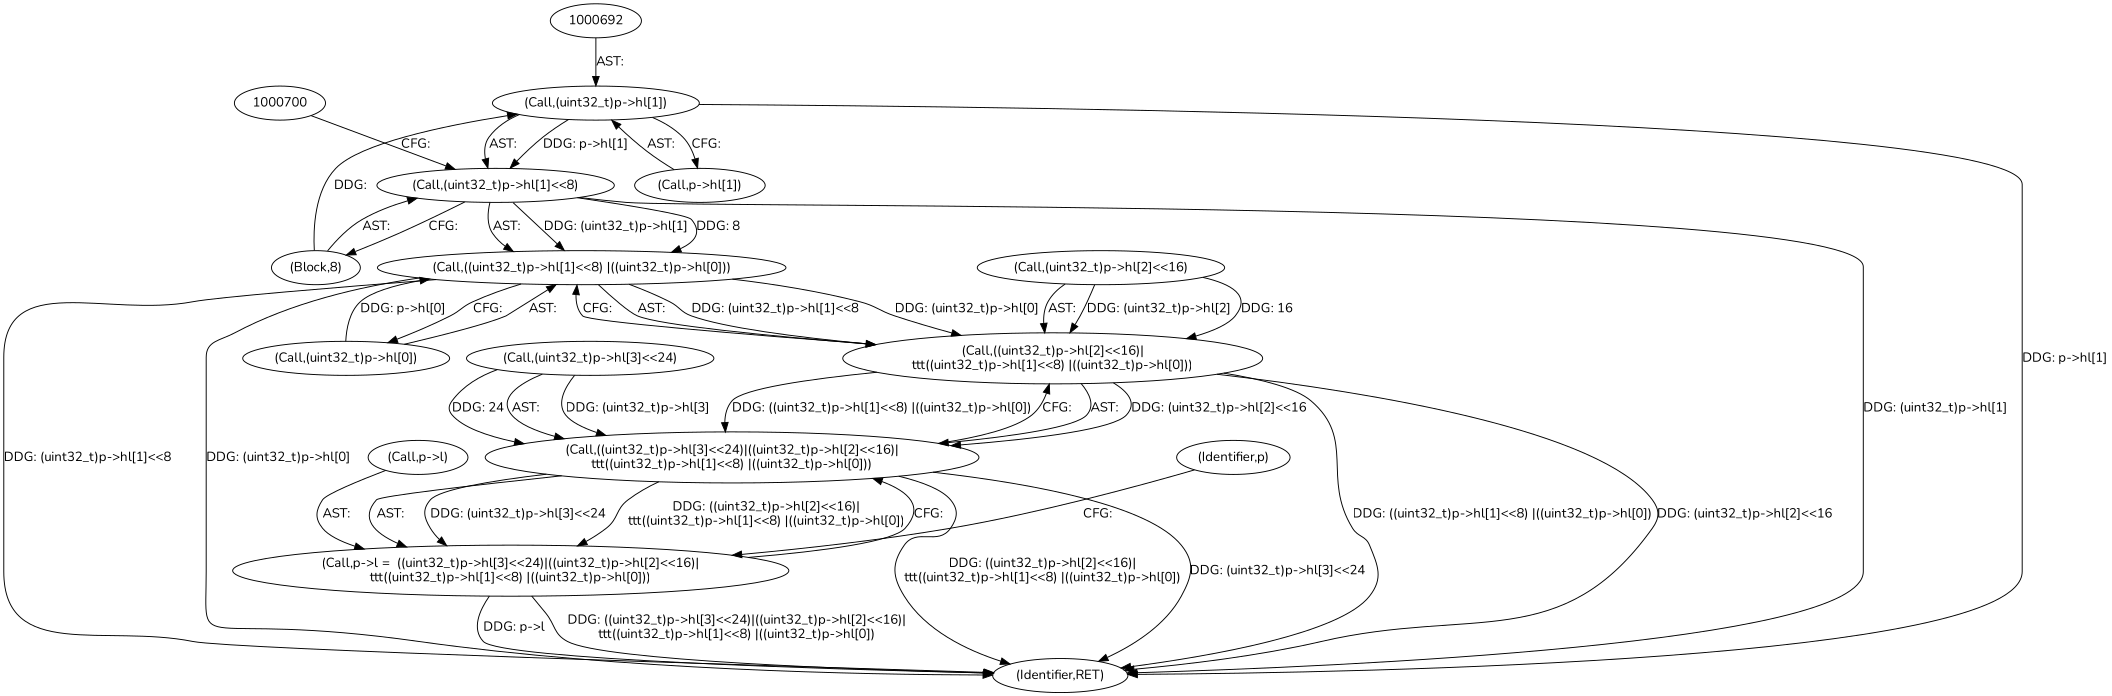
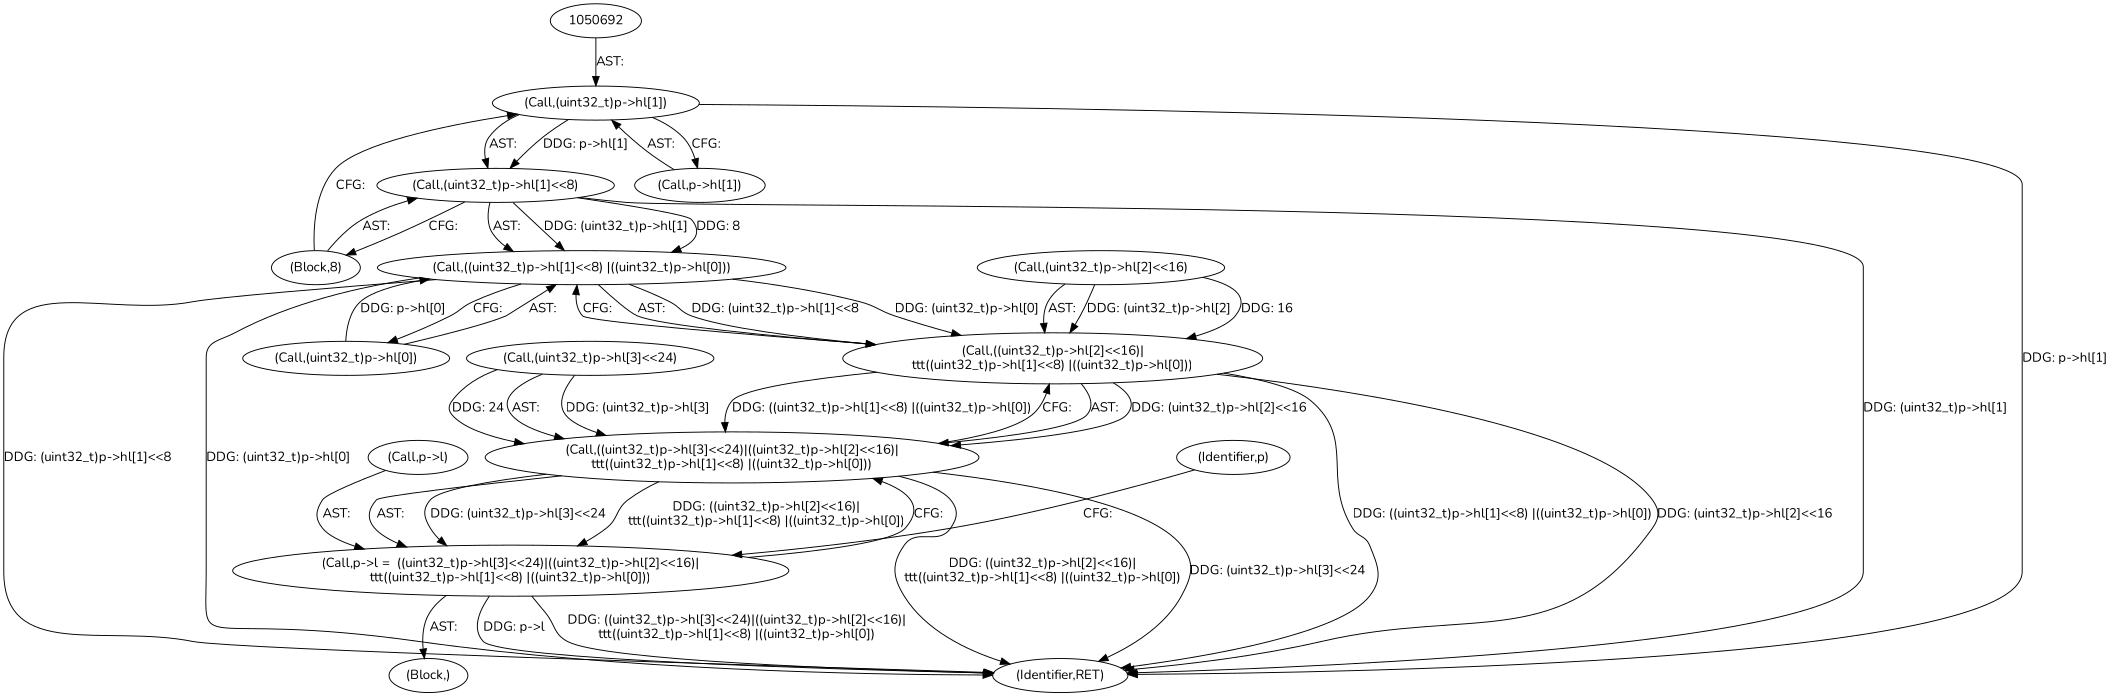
(596, 21) -> (596, 21)
(280, 103) -> none
(352, 185) -> (352, 185)
none -> (428, 676)
